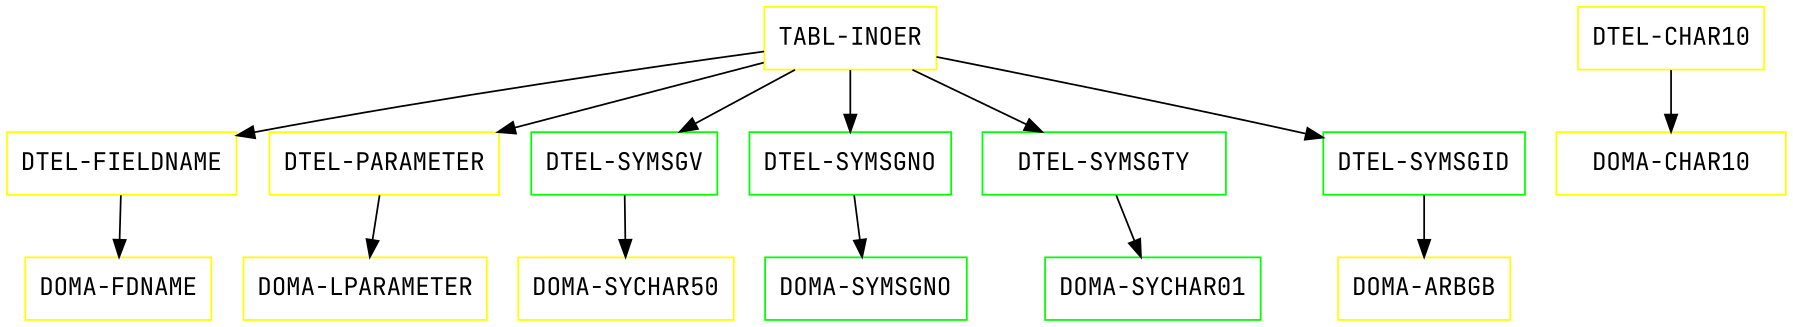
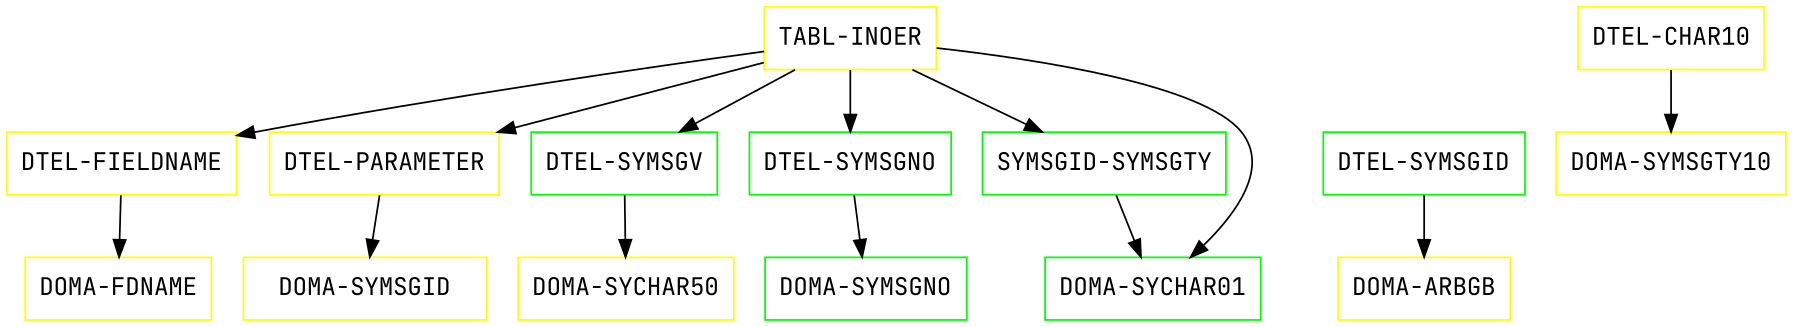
(1121, 94) -> (1158, 89)
(1104, 163) -> (1104, 163)
(1671, 163) -> (1671, 163)
(365, 289) -> (365, 289)
